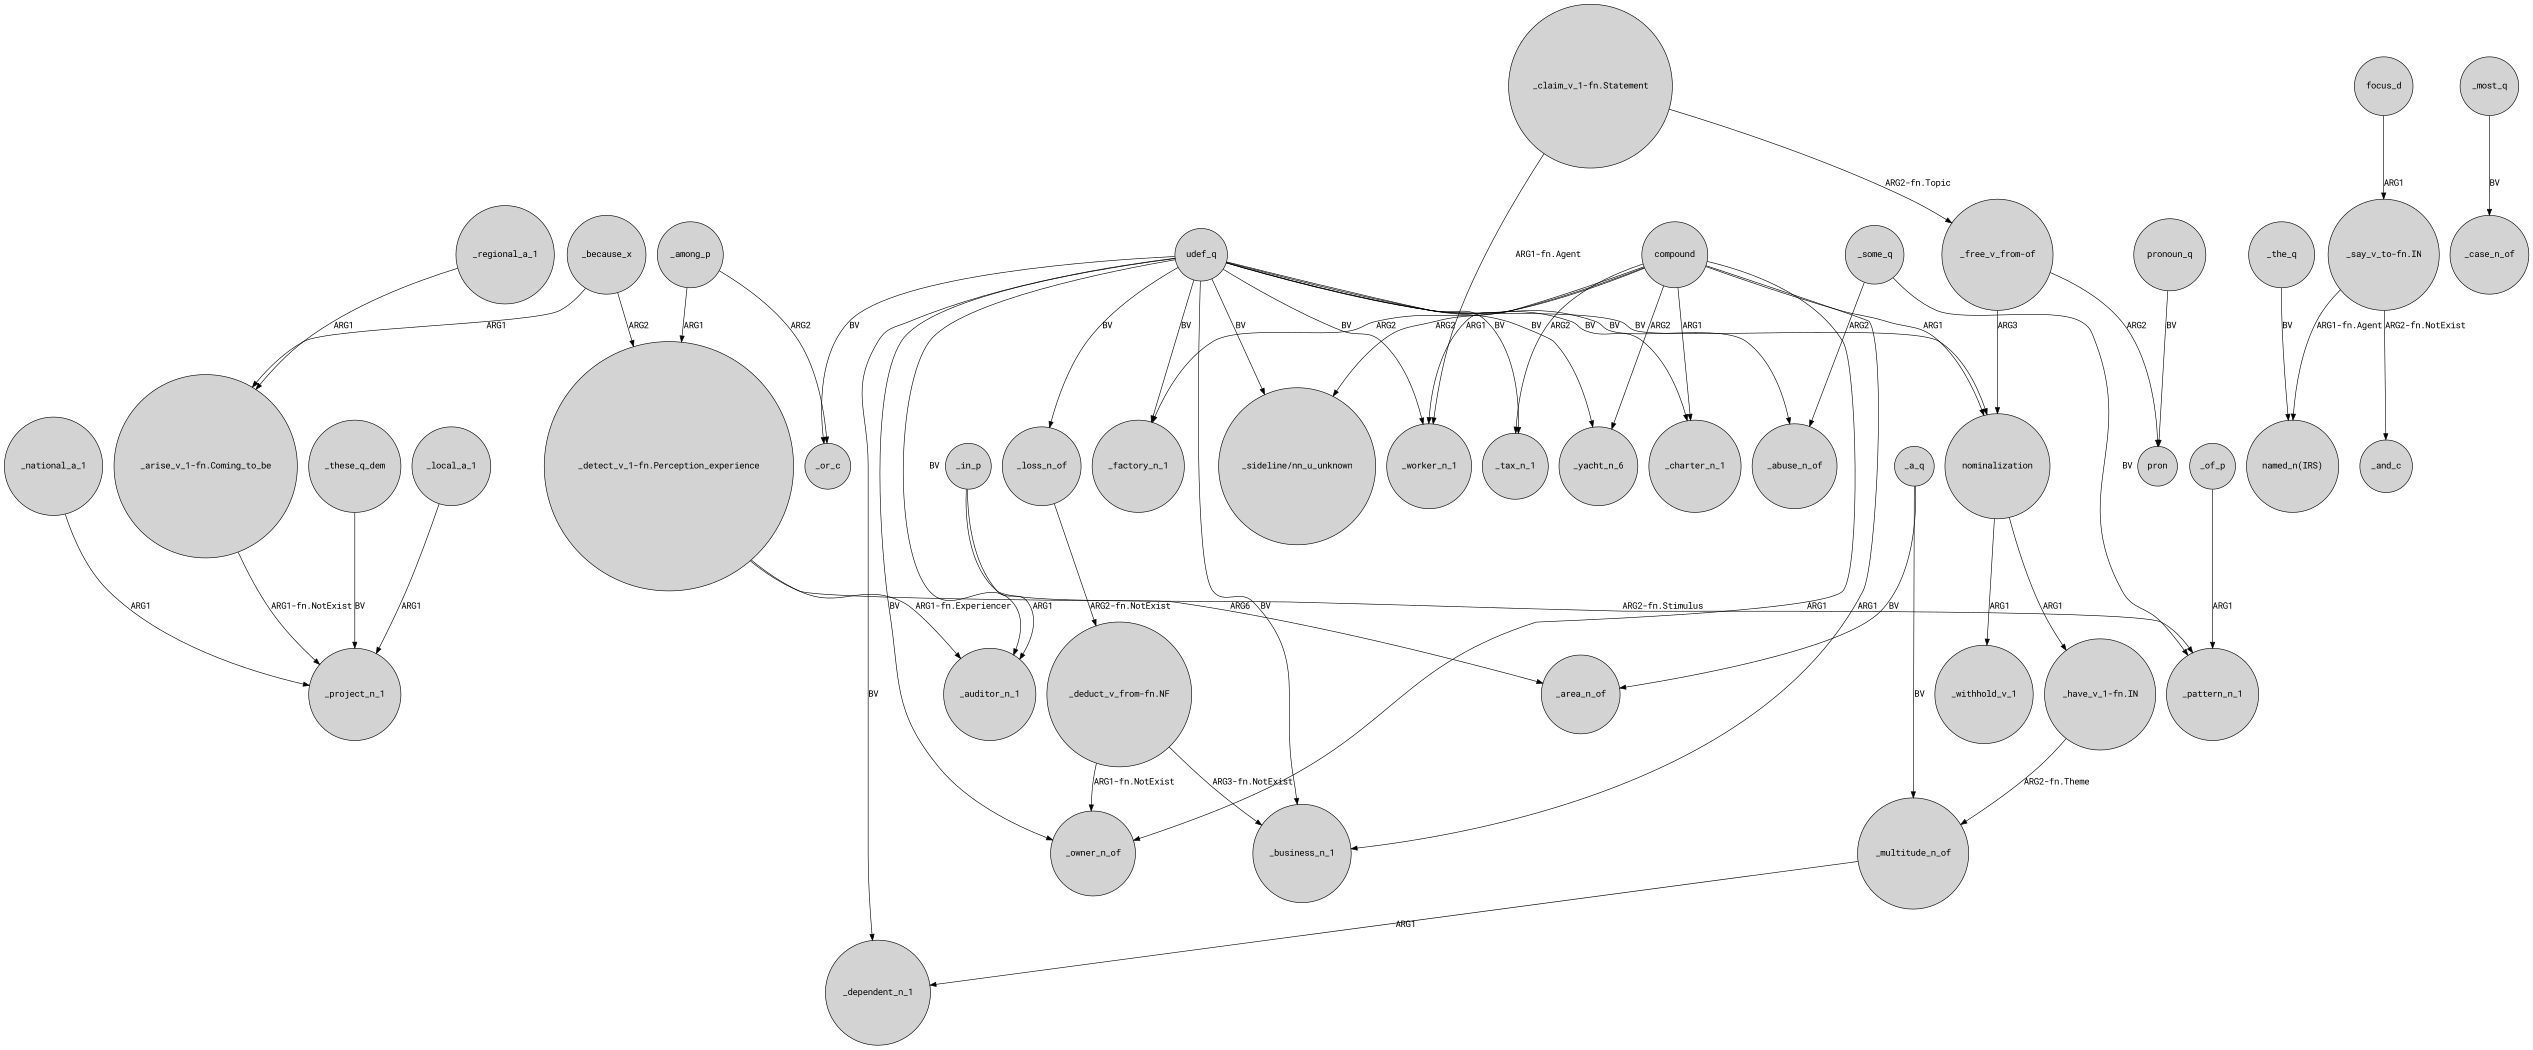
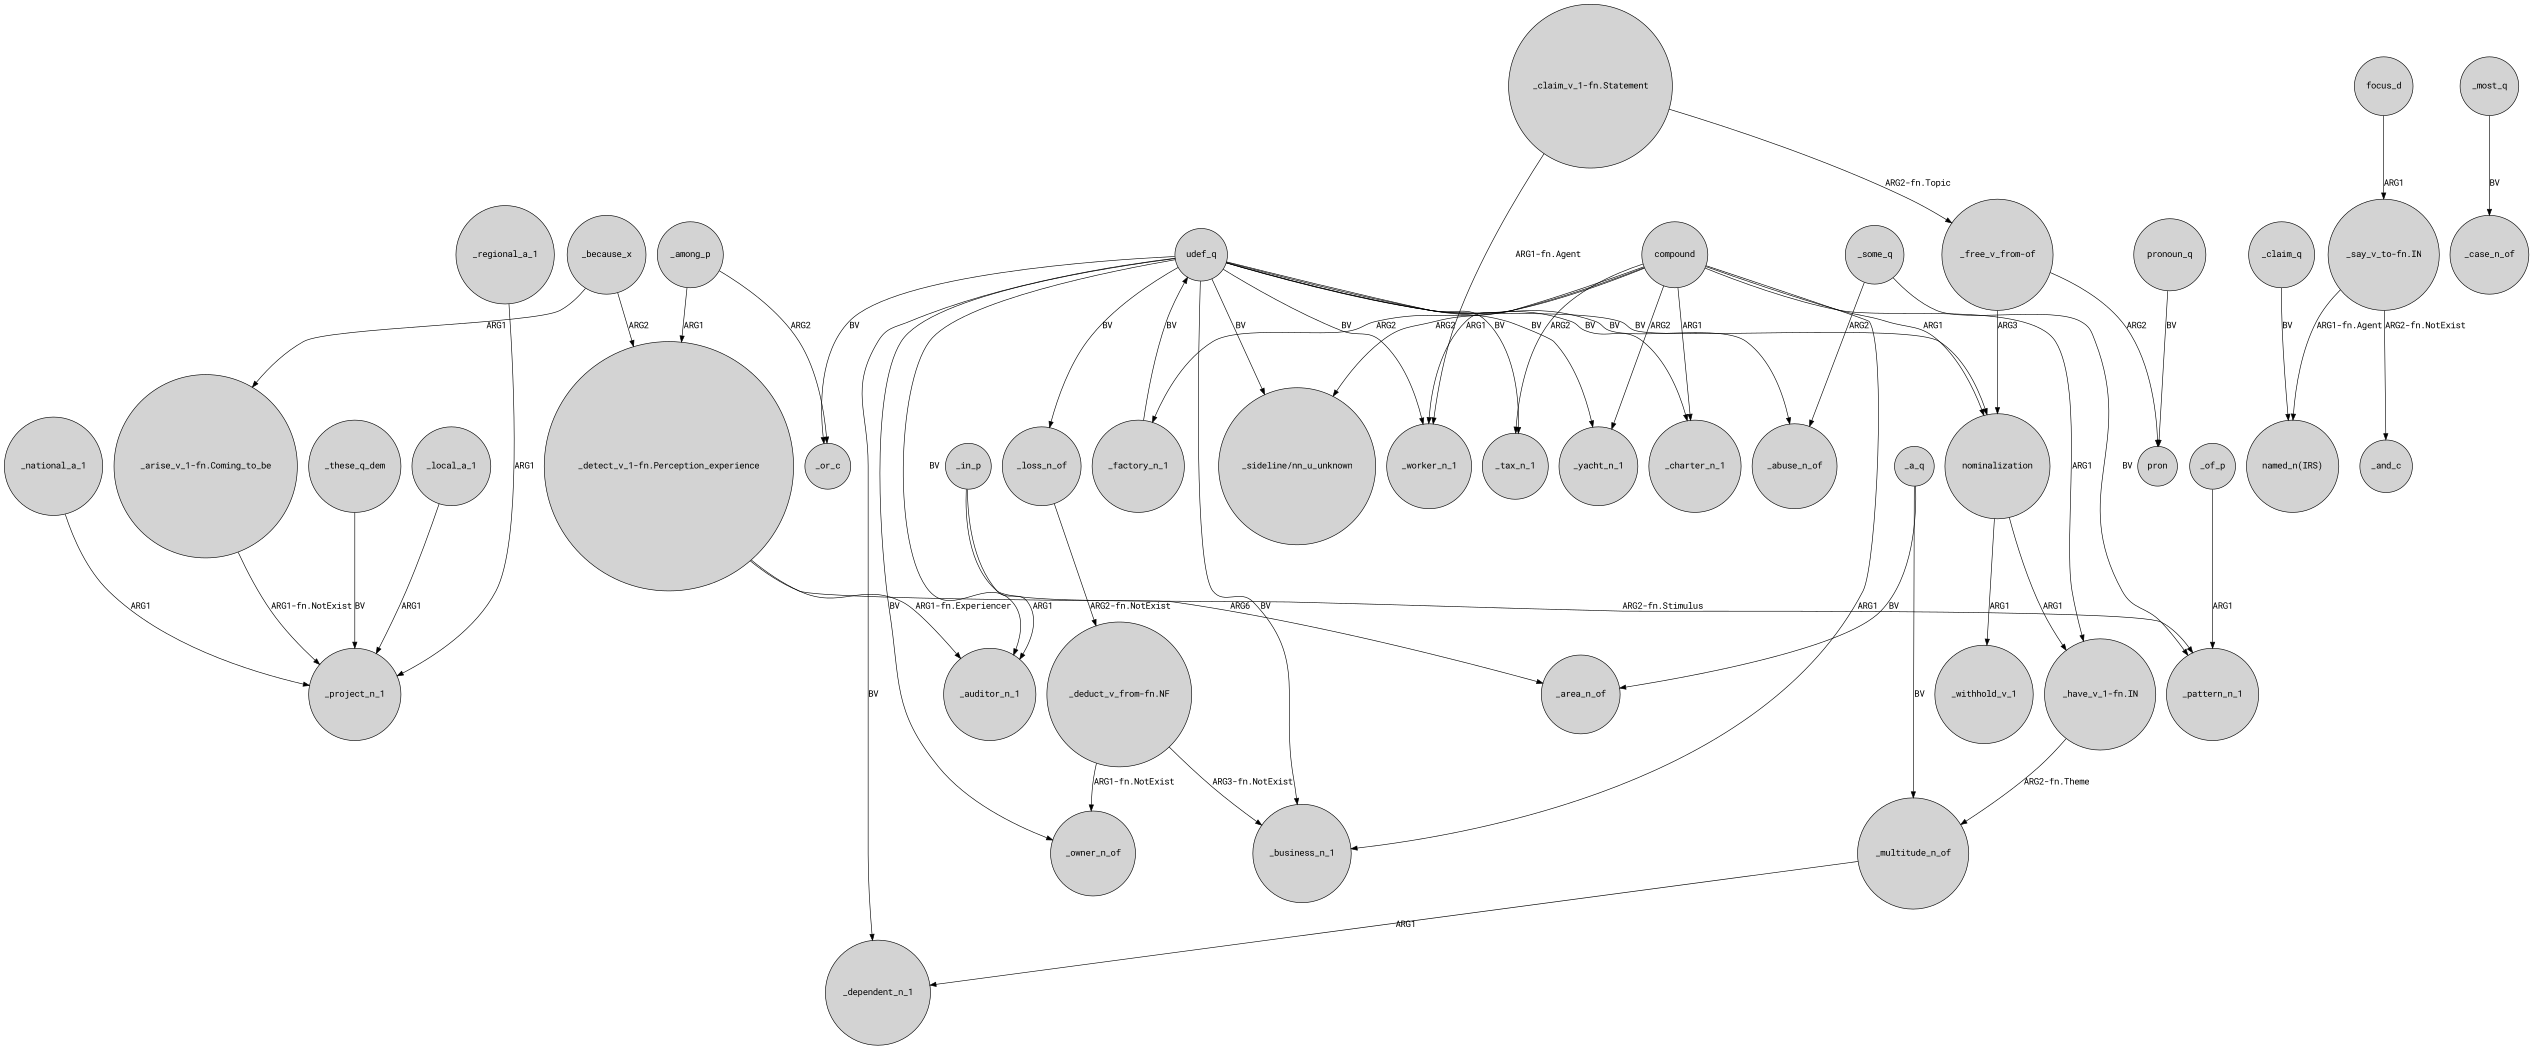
(2282, 255) -> (2282, 255)
(350, 312) -> (512, 511)
(1173, 348) -> (1158, 350)
(1598, 466) -> (1598, 466)
(1670, 615) -> (2028, 324)
